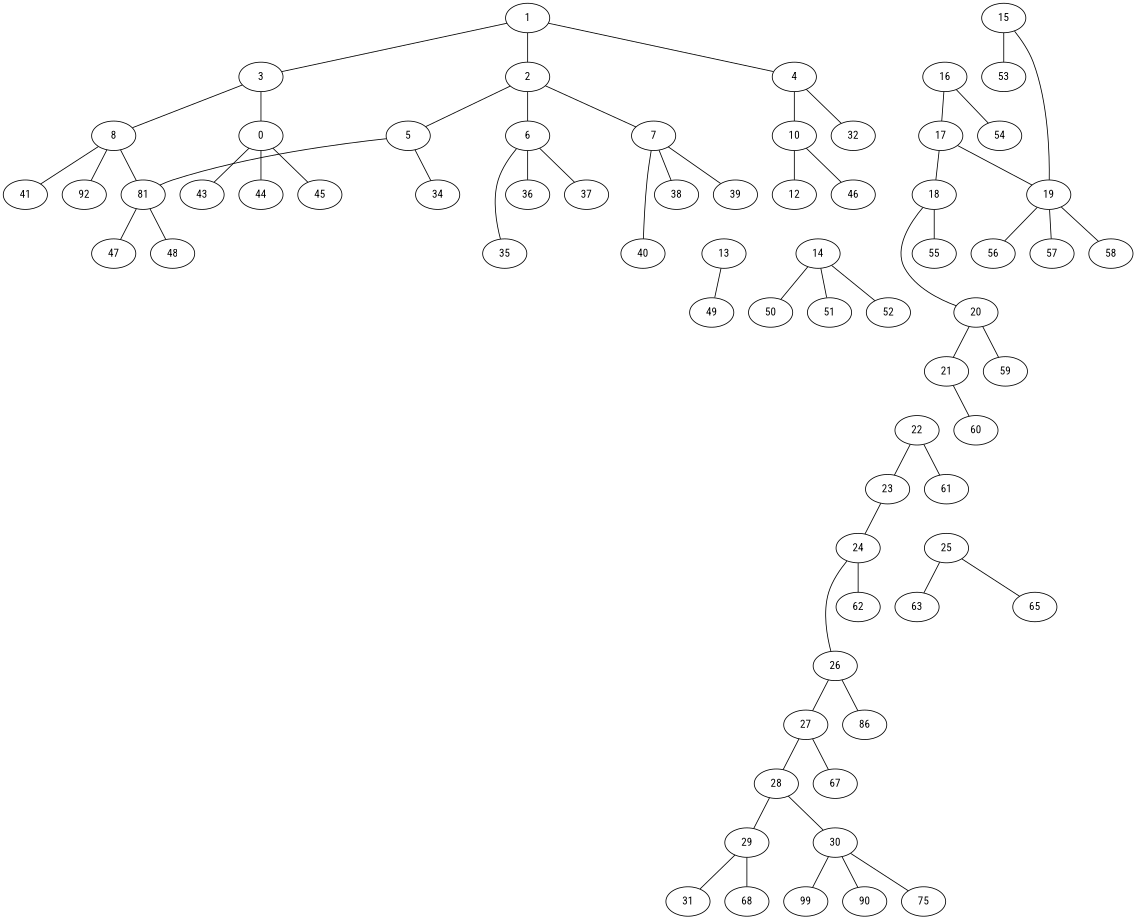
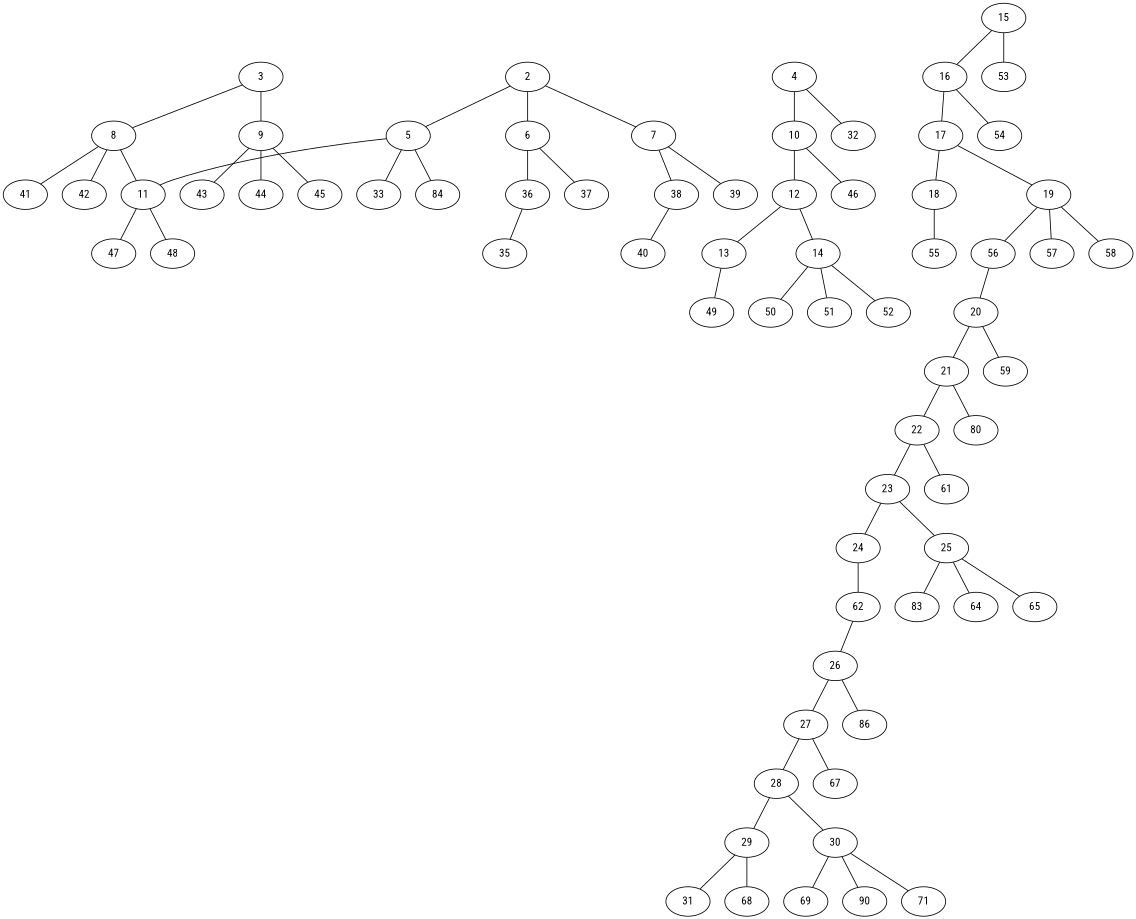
(528, 18) -> none
(1044, 102) -> (974, 47)
(261, 136) -> (261, 136)
(496, 191) -> (516, 224)
(84, 195) -> (84, 195)
(143, 195) -> (143, 195)
none -> (379, 195)
(438, 195) -> (438, 195)
(646, 195) -> (660, 224)
none -> (759, 224)
none -> (806, 224)
(904, 267) -> (984, 283)
none -> (932, 401)
(976, 430) -> (976, 430)
none -> (917, 519)
(826, 604) -> (847, 636)
(917, 607) -> (917, 607)
none -> (976, 607)
(806, 901) -> (806, 901)
(924, 901) -> (924, 901)
